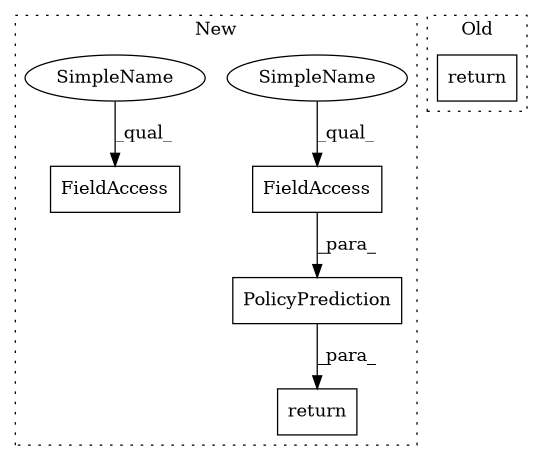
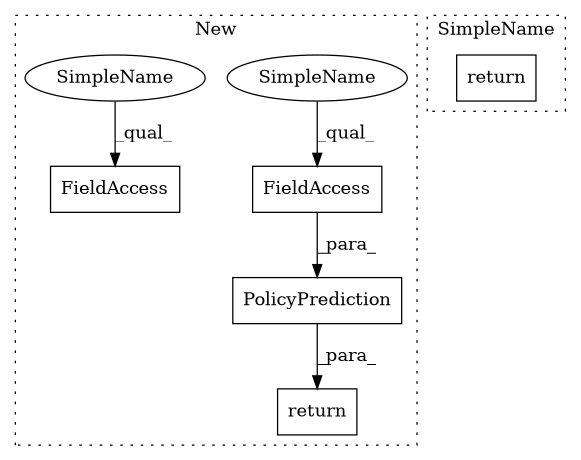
(477, 30) -> (496, 30)
